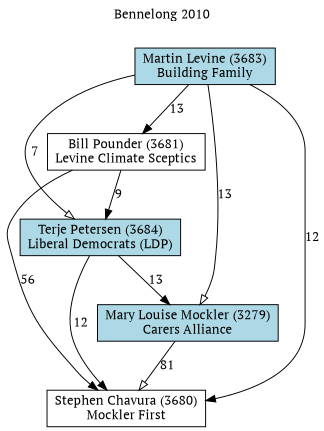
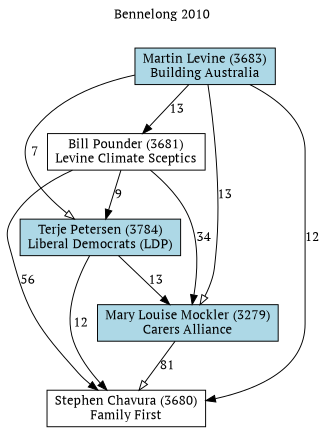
(205, 66) -> (205, 66)
none -> (192, 225)
(100, 237) -> (100, 237)
(126, 408) -> (126, 408)
